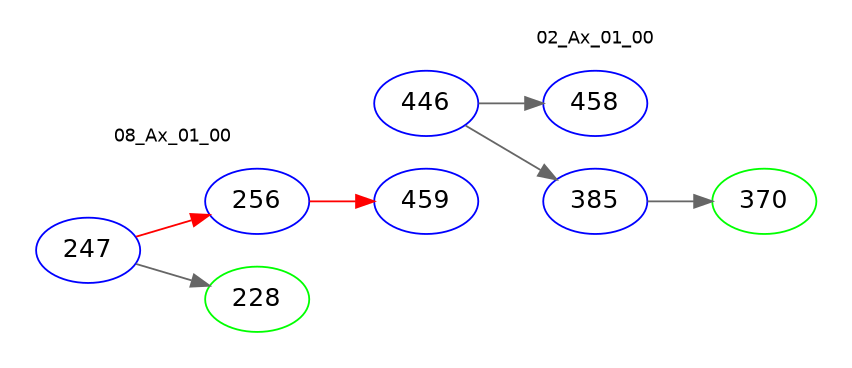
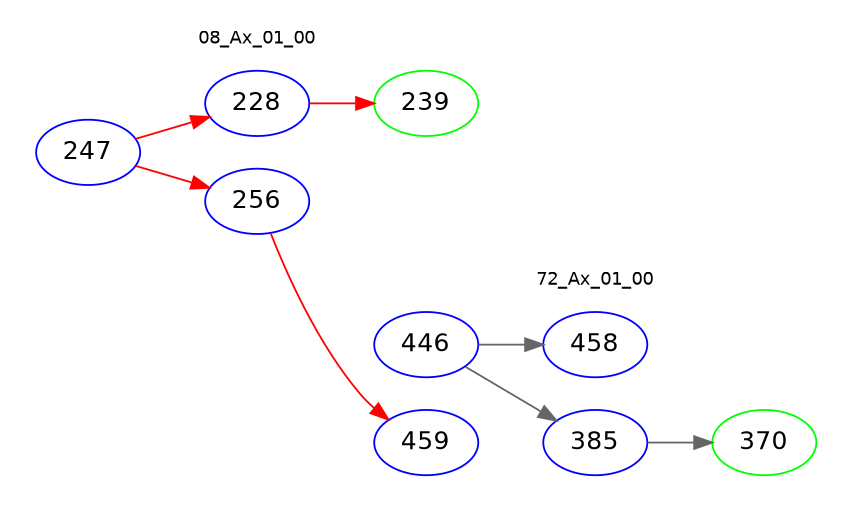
(595, 39) -> (595, 280)
none -> (426, 103)
(164, 272) -> (164, 130)
(257, 299) -> (257, 103)
